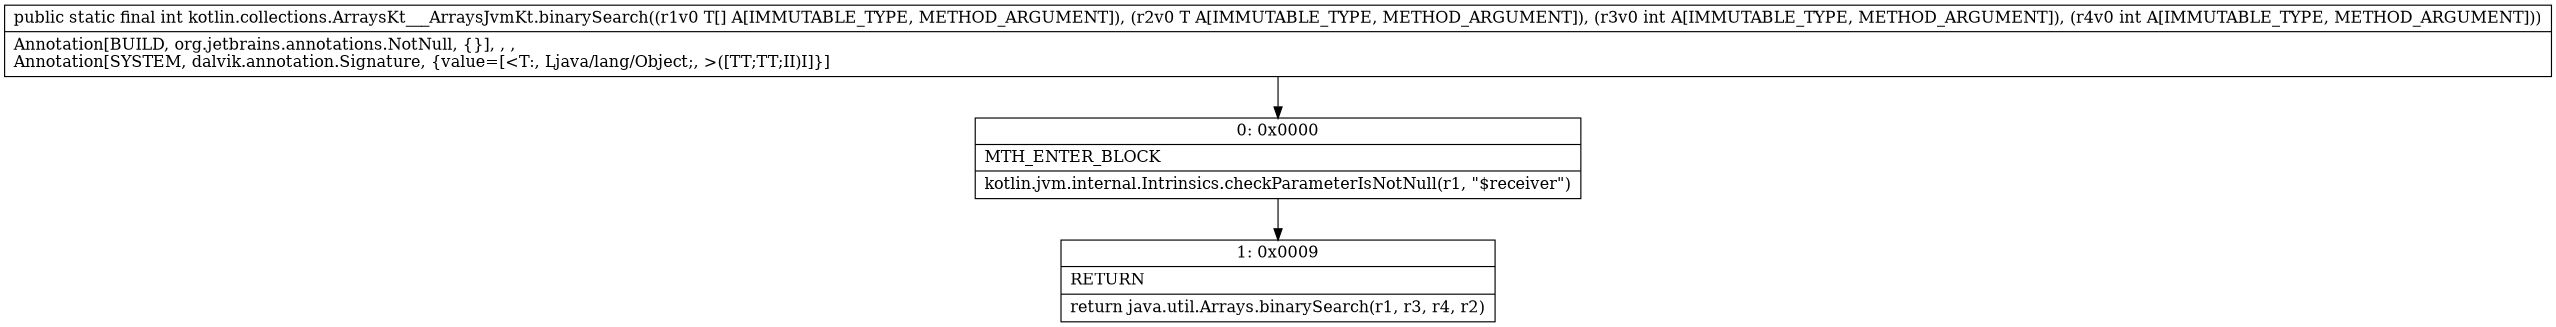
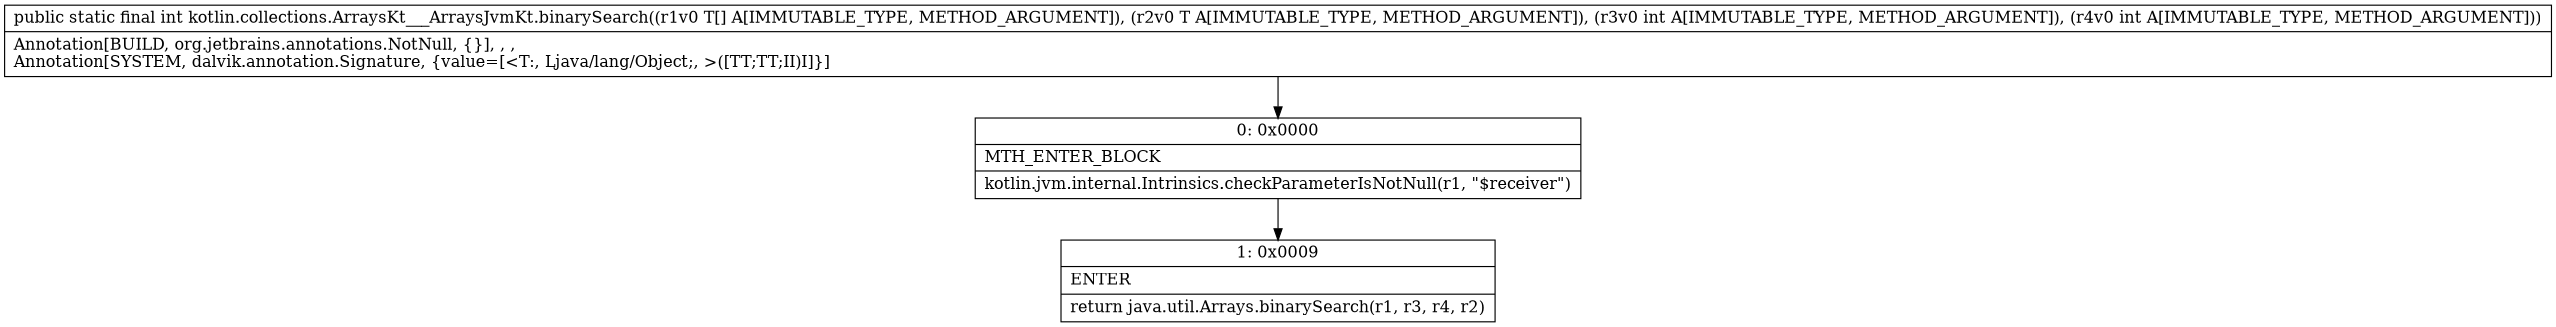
(1108, 280) -> (1101, 280)
